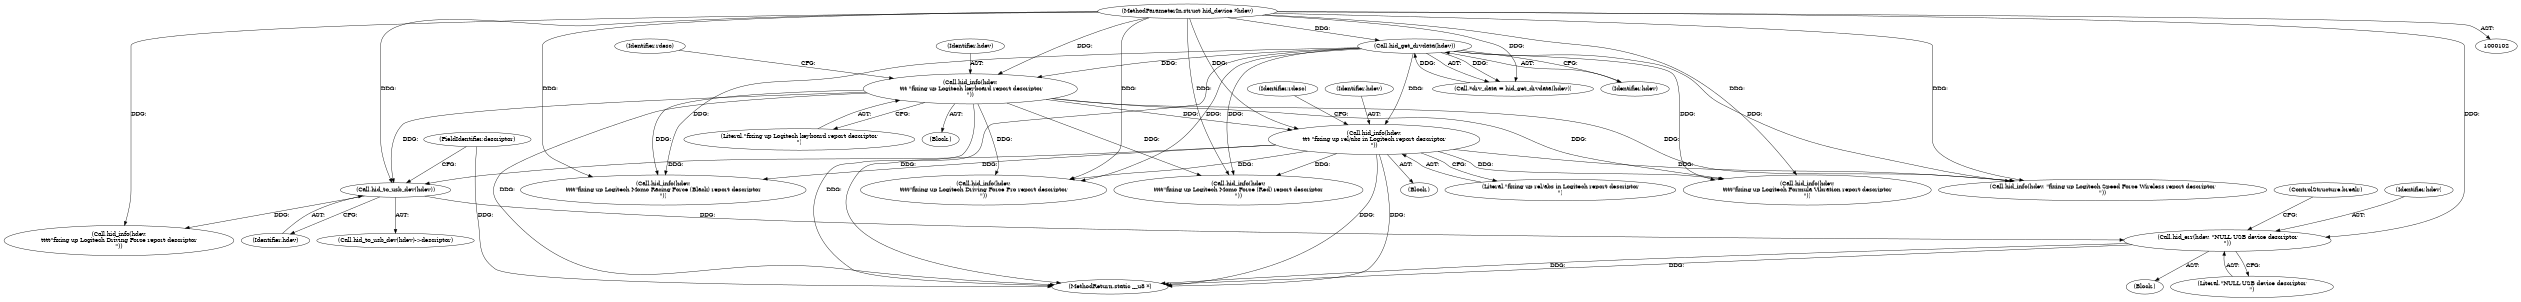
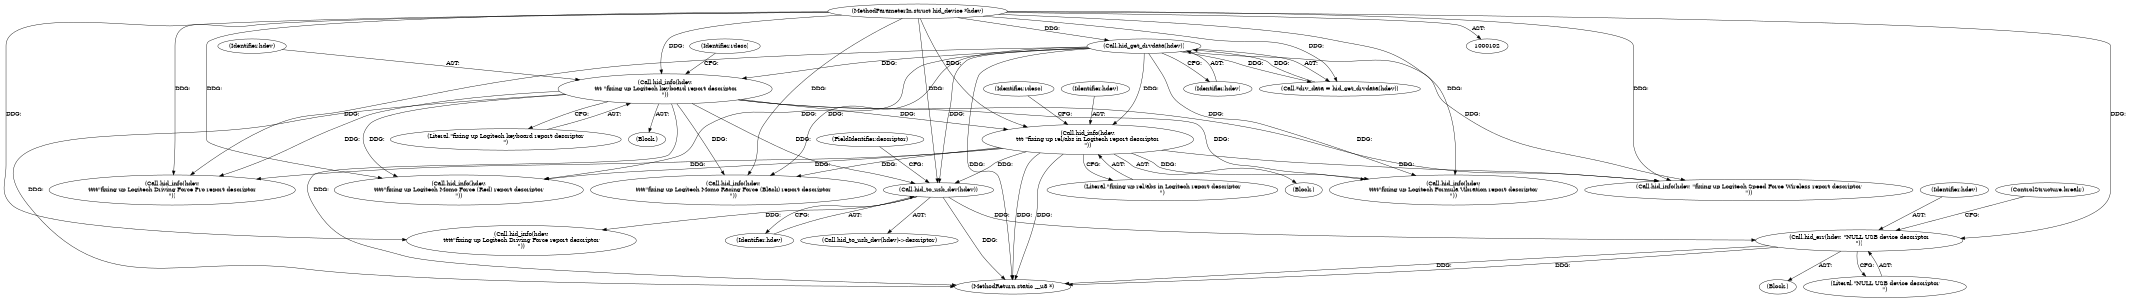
none -> (966, 61)
(707, 283) -> (971, 239)
